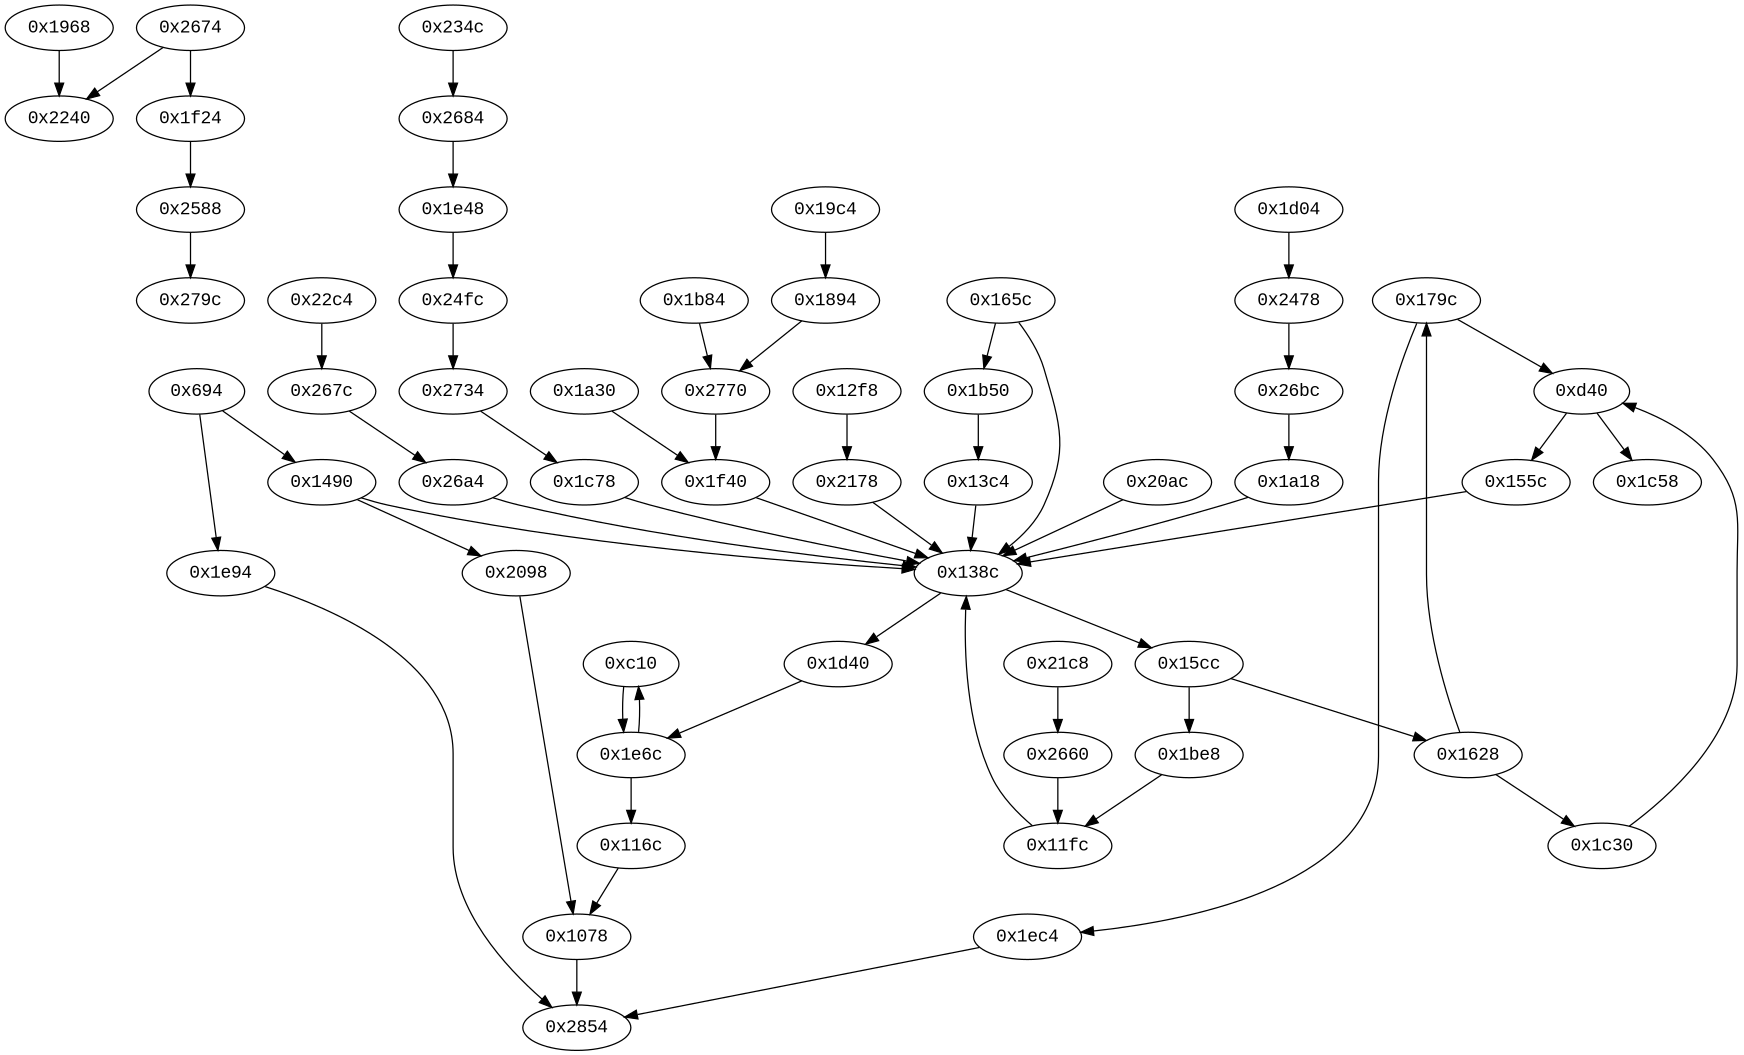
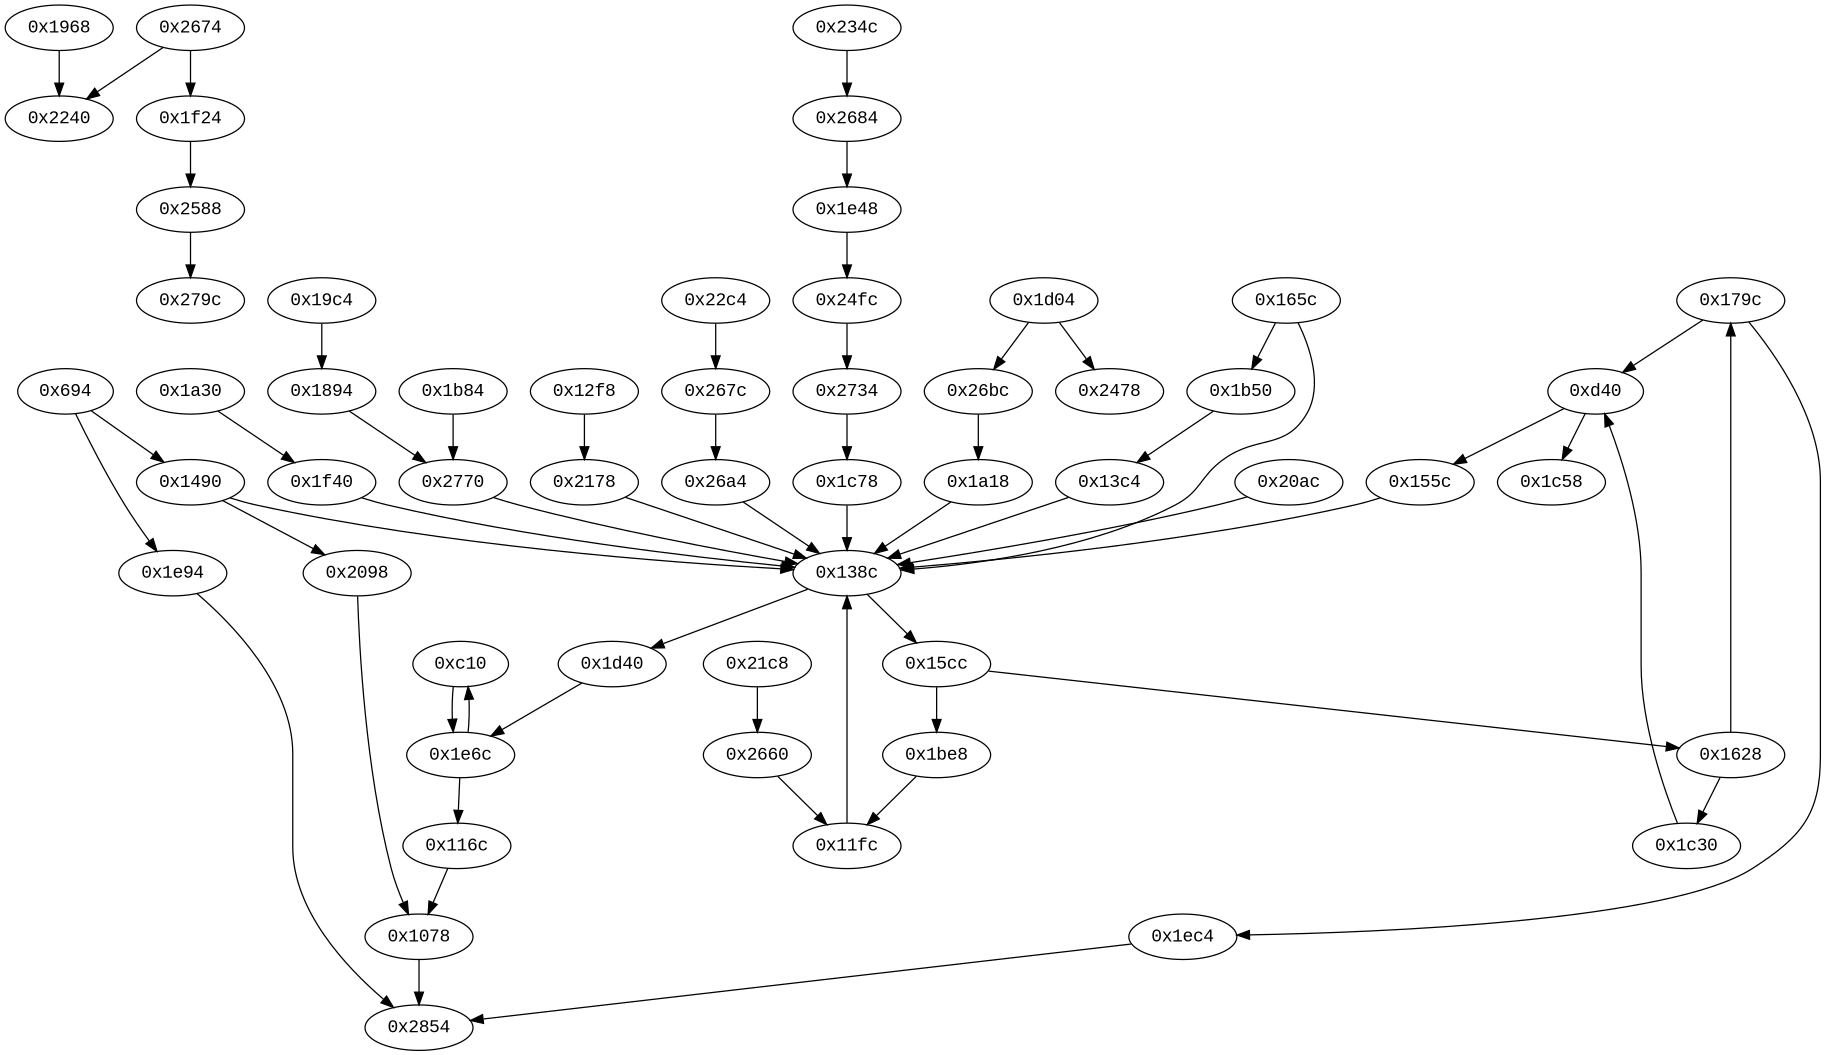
(1289, 340) -> (1015, 341)
(716, 431) -> (638, 533)
